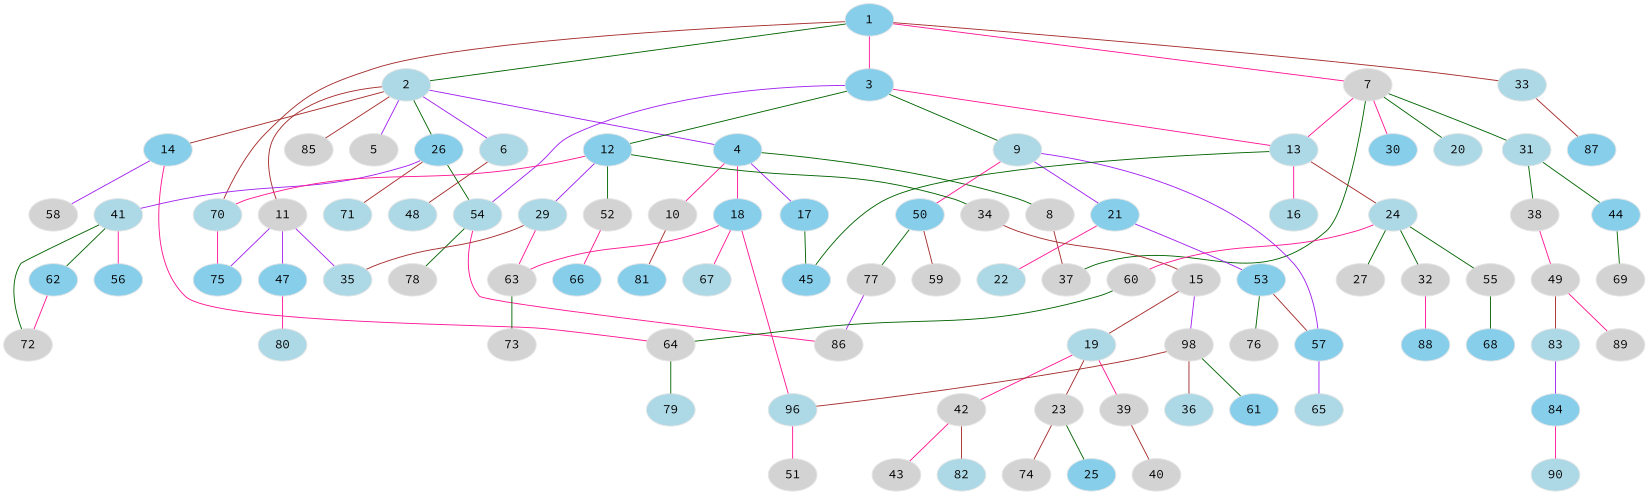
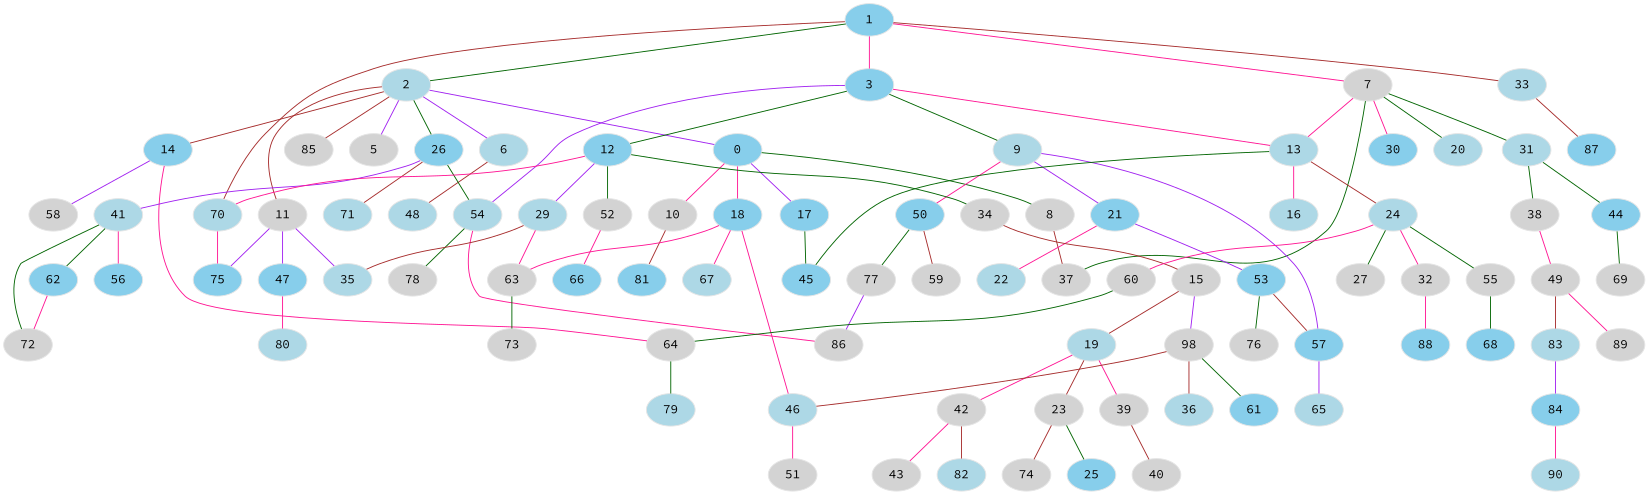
(738, 150) -> (738, 150)
(1409, 247) -> (1409, 247)
(793, 410) -> (793, 410)
